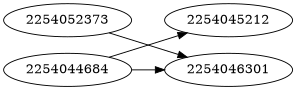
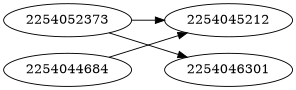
none -> (144, 20)
(144, 70) -> none
